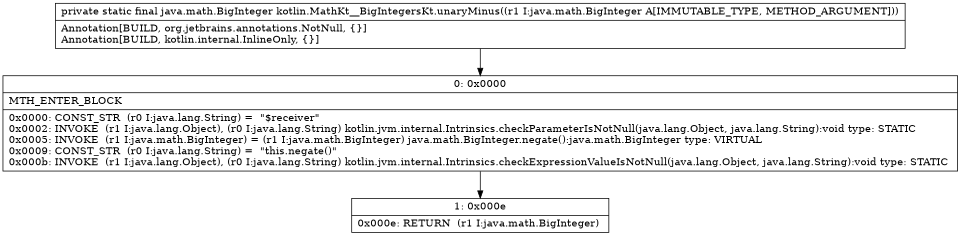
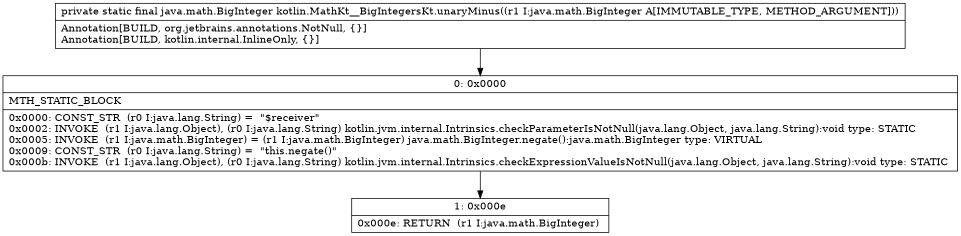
(66, 101) -> (65, 101)
